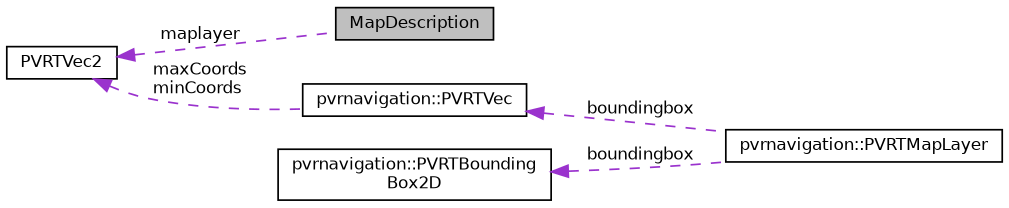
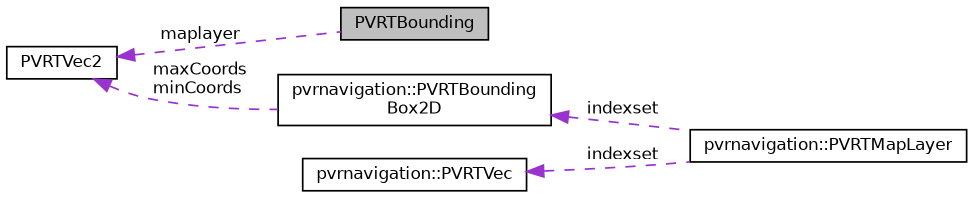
(415, 24) -> (415, 24)
(205, 107) -> (192, 105)
(638, 109) -> (621, 155)
(638, 155) -> (621, 109)
